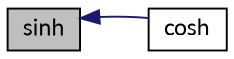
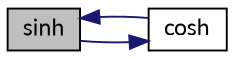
none -> (105, 42)
